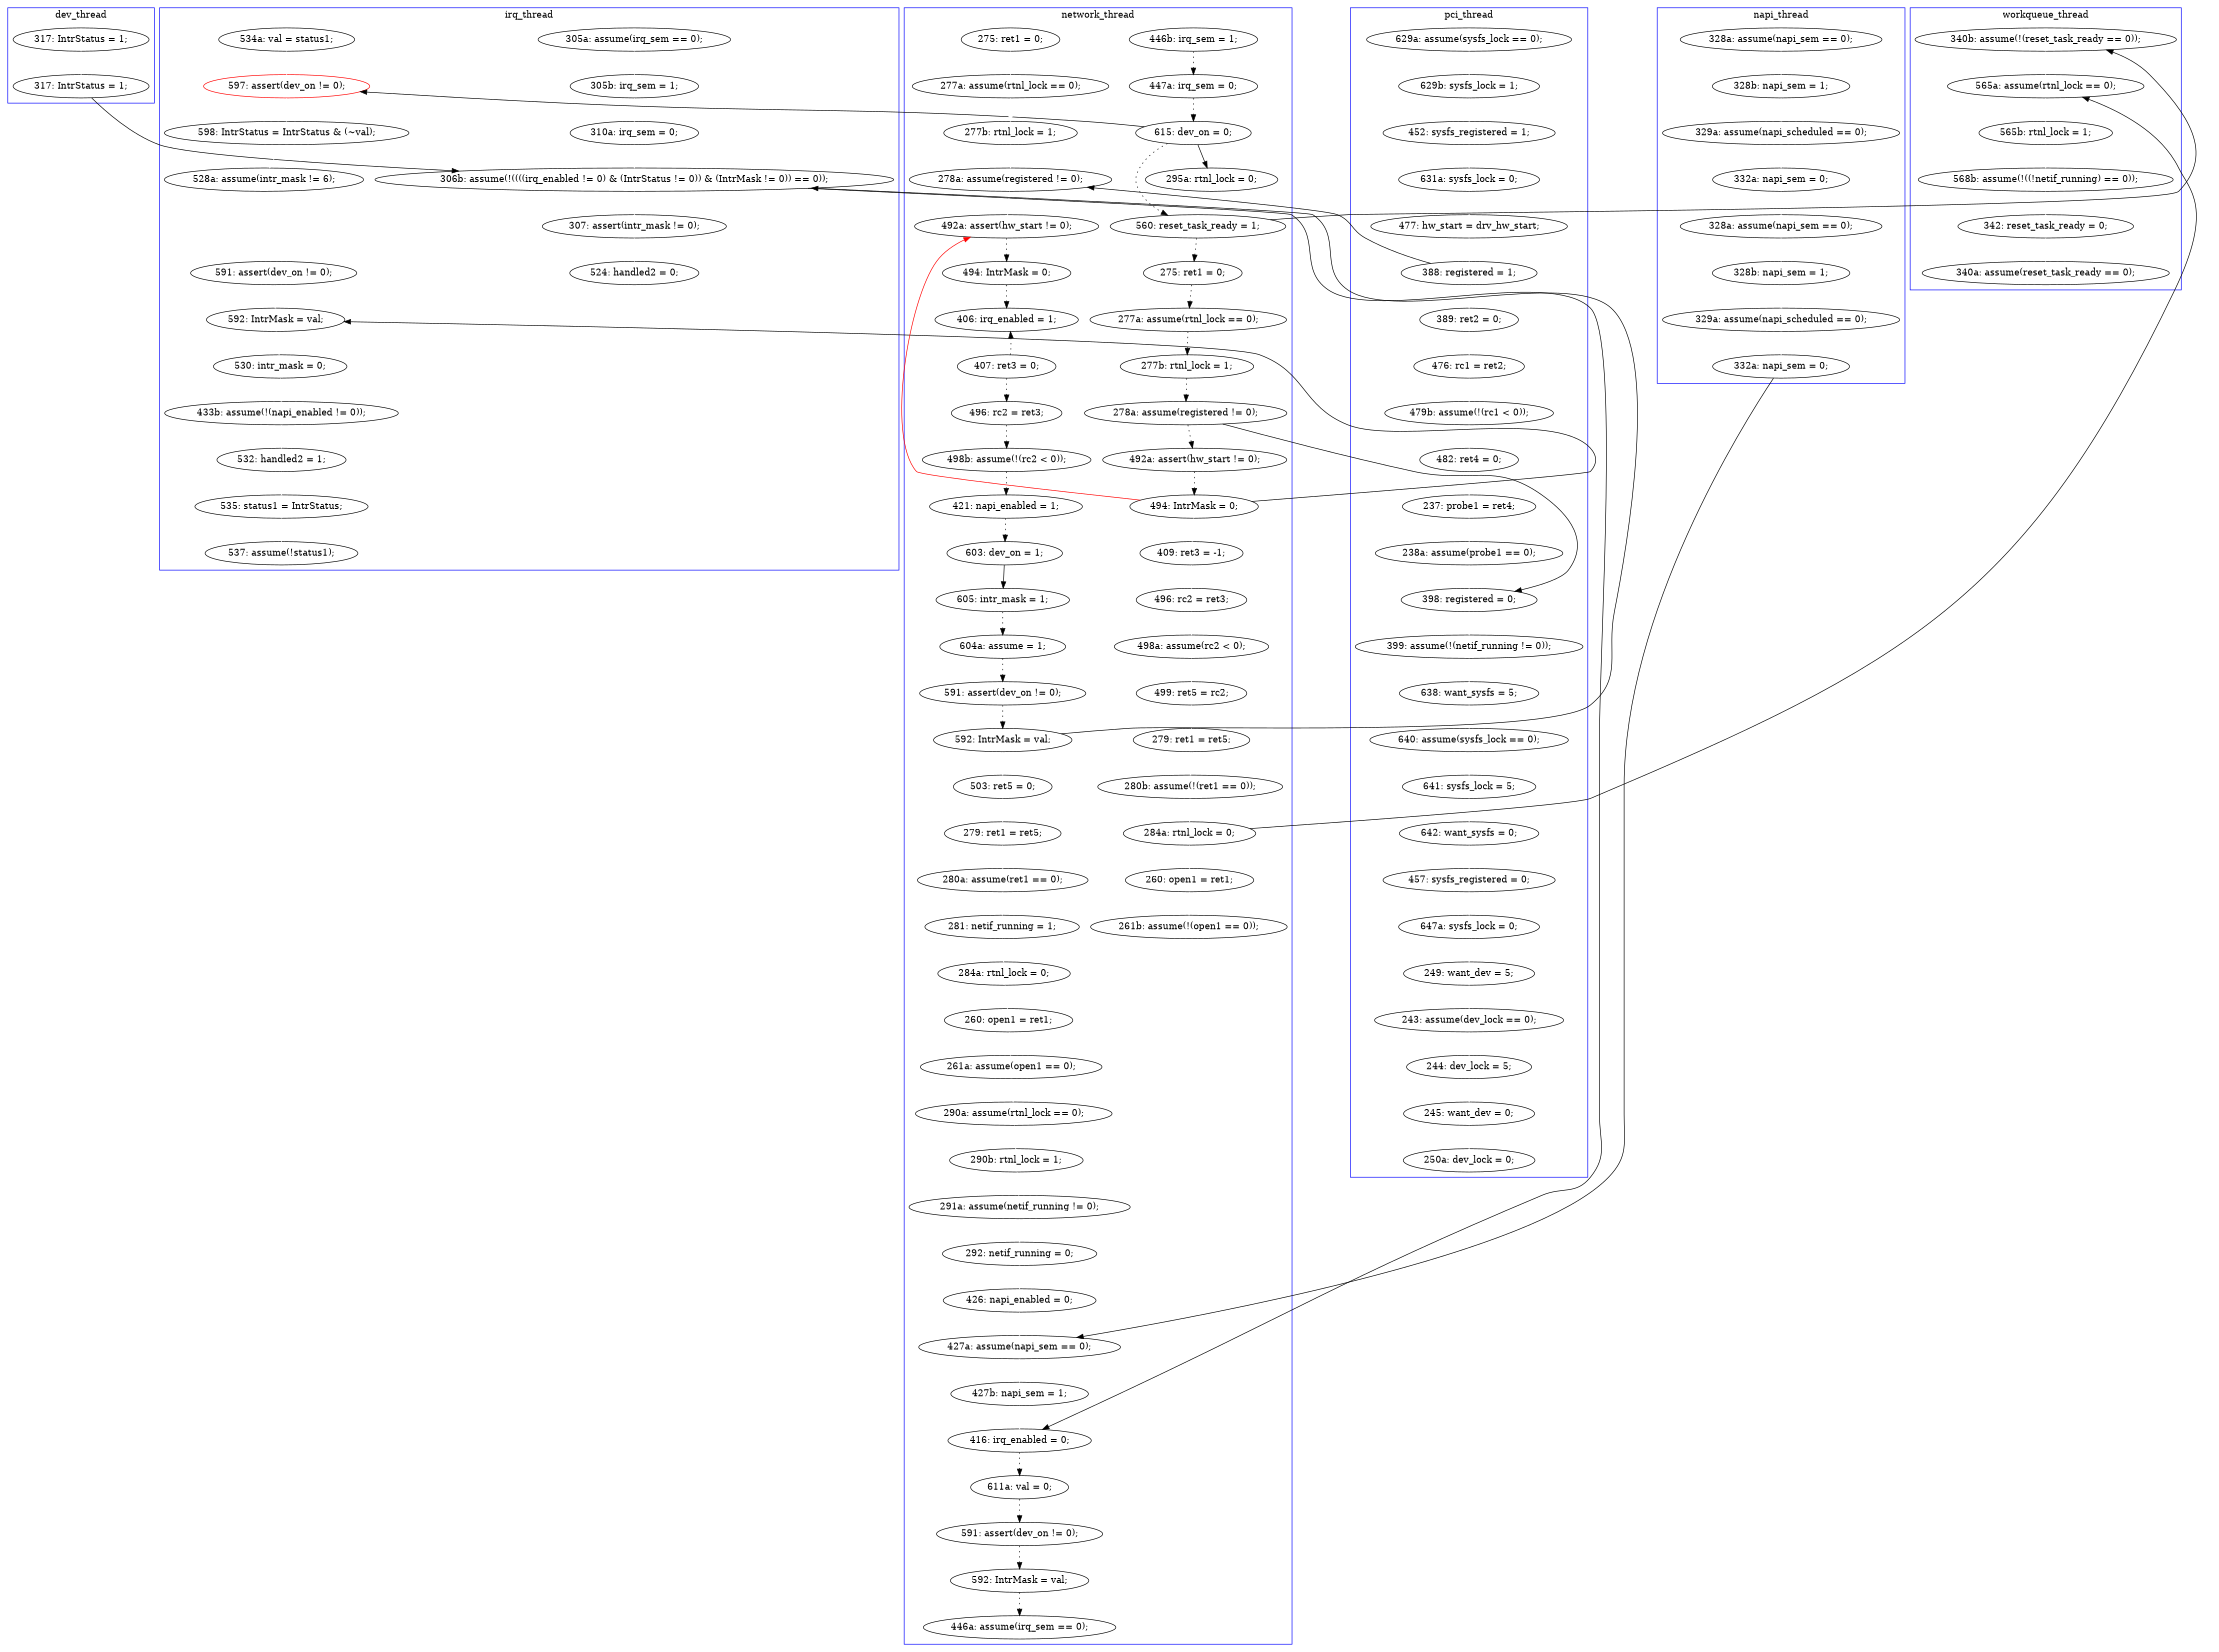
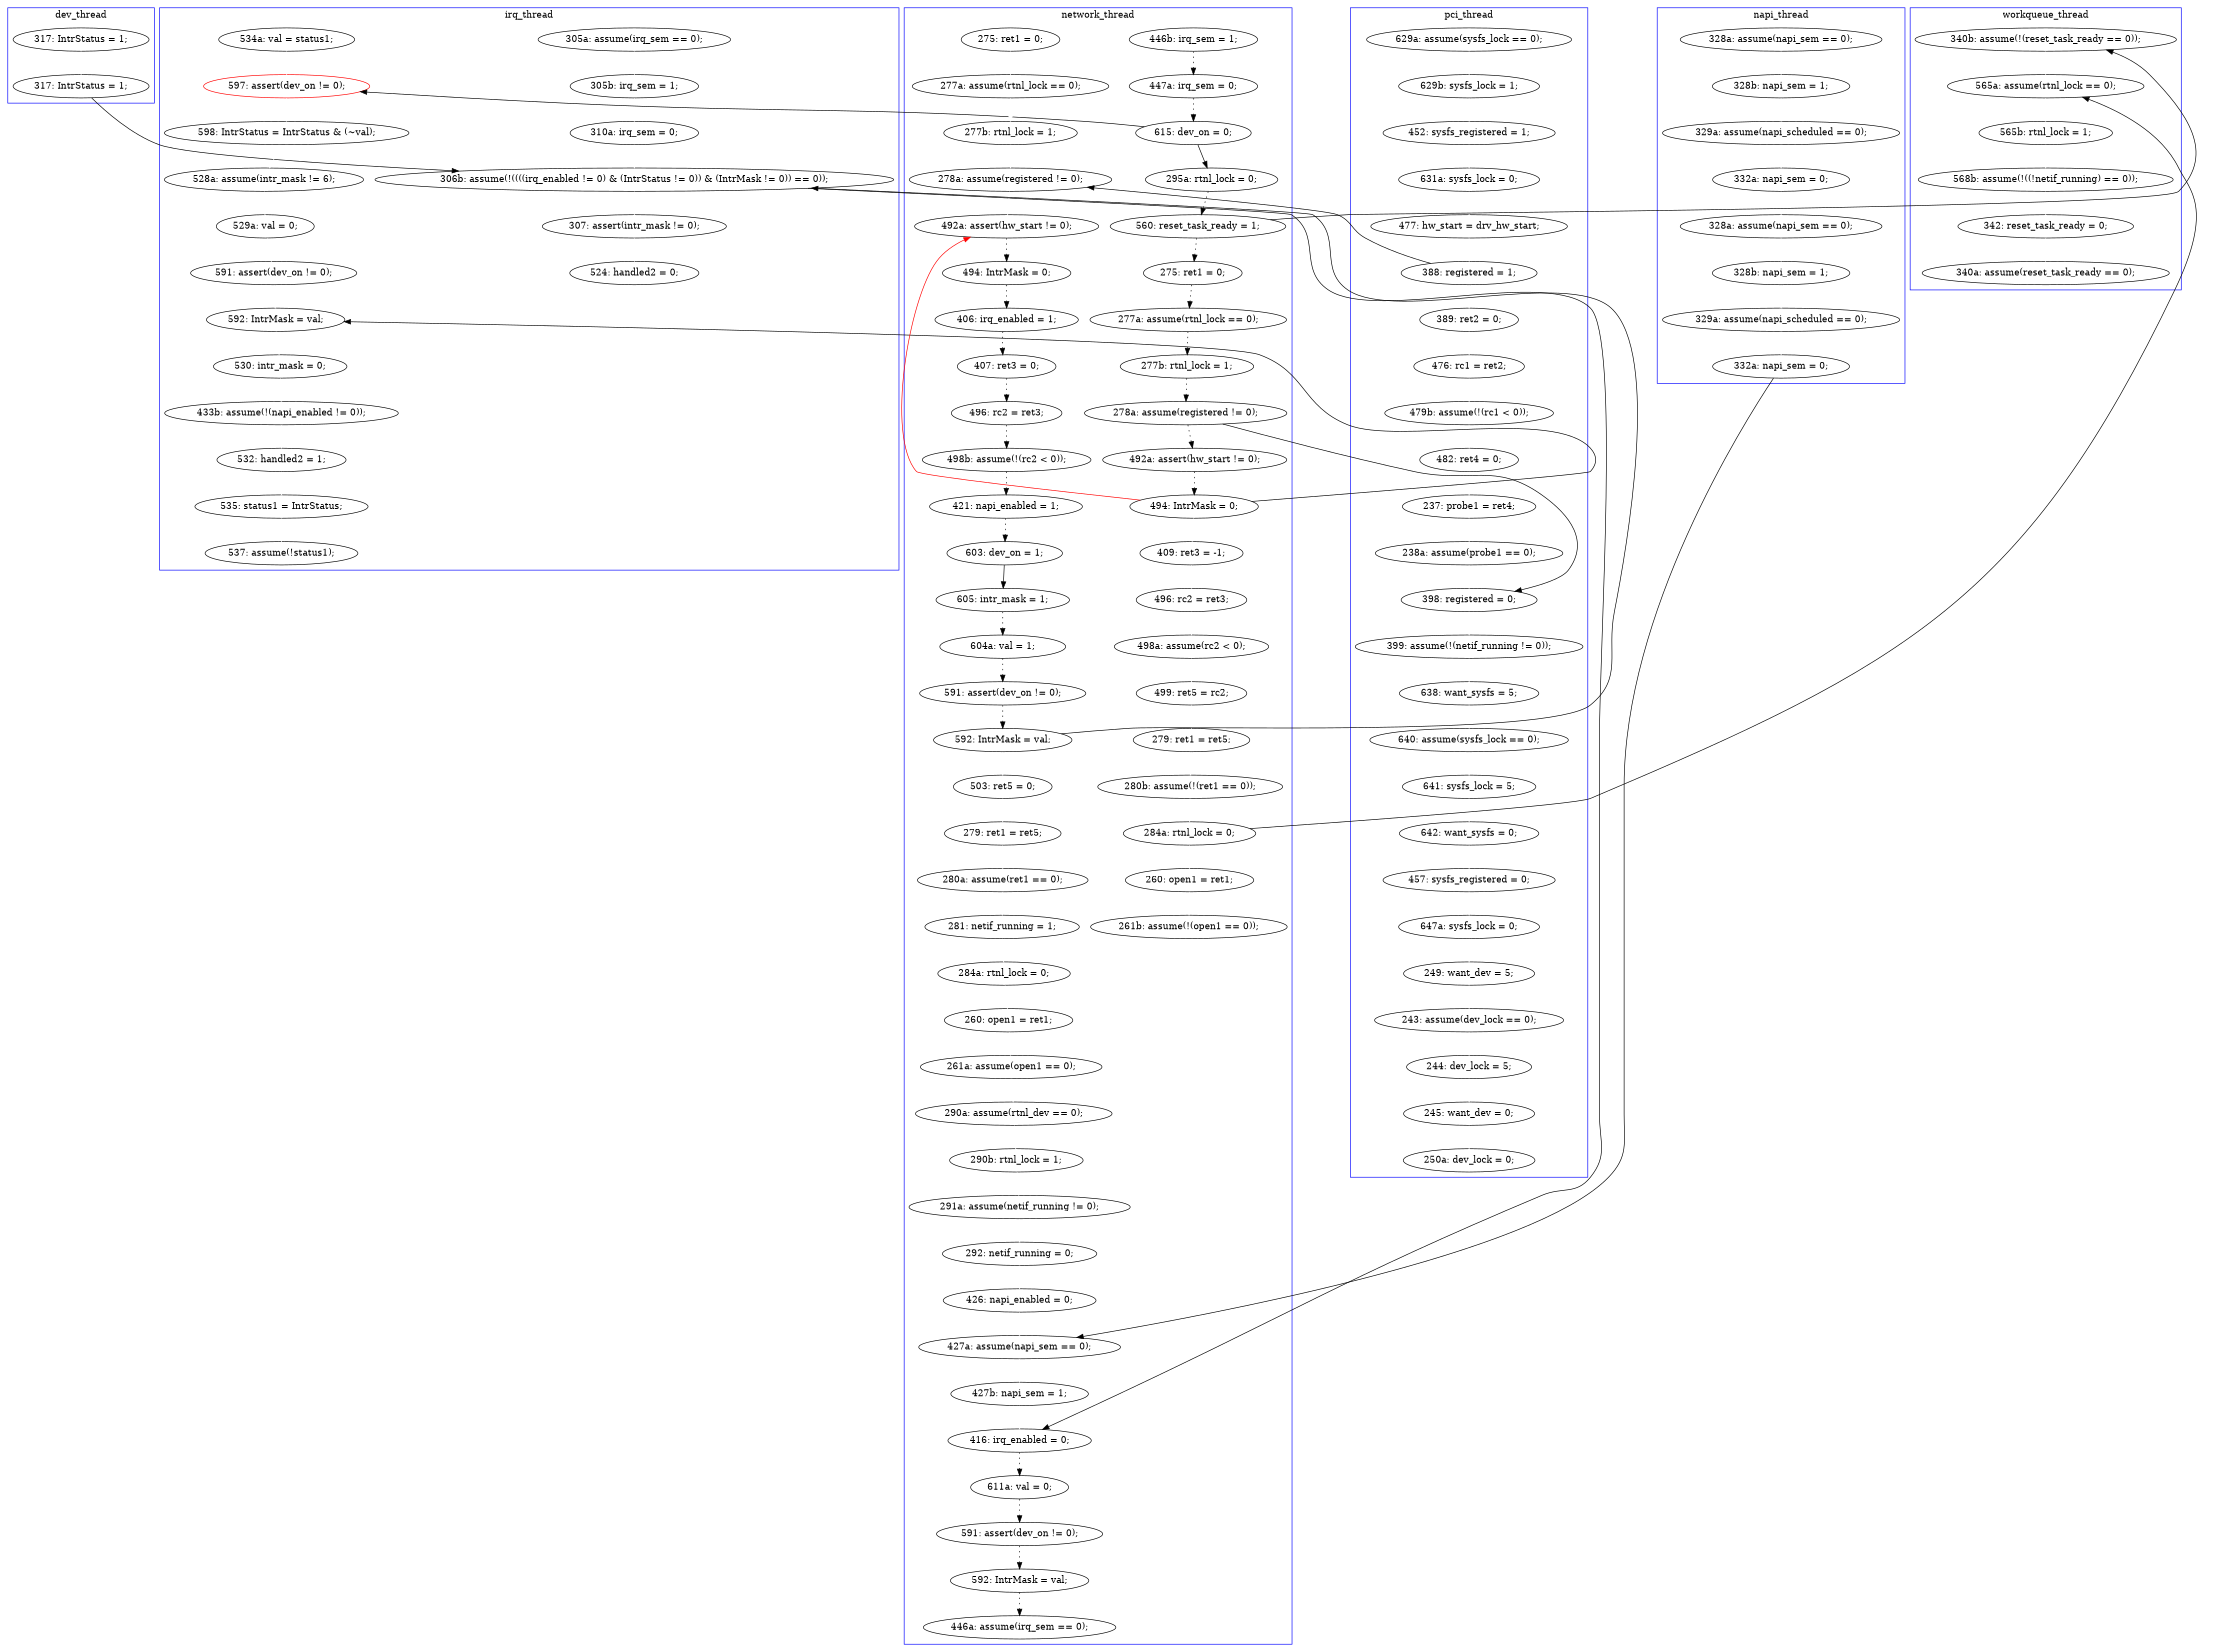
(1136, 176) -> (1205, 202)
none -> (265, 226)
(1011, 346) -> (1002, 342)
(1003, 647) -> (1003, 647)
(1014, 1114) -> (1014, 1114)
